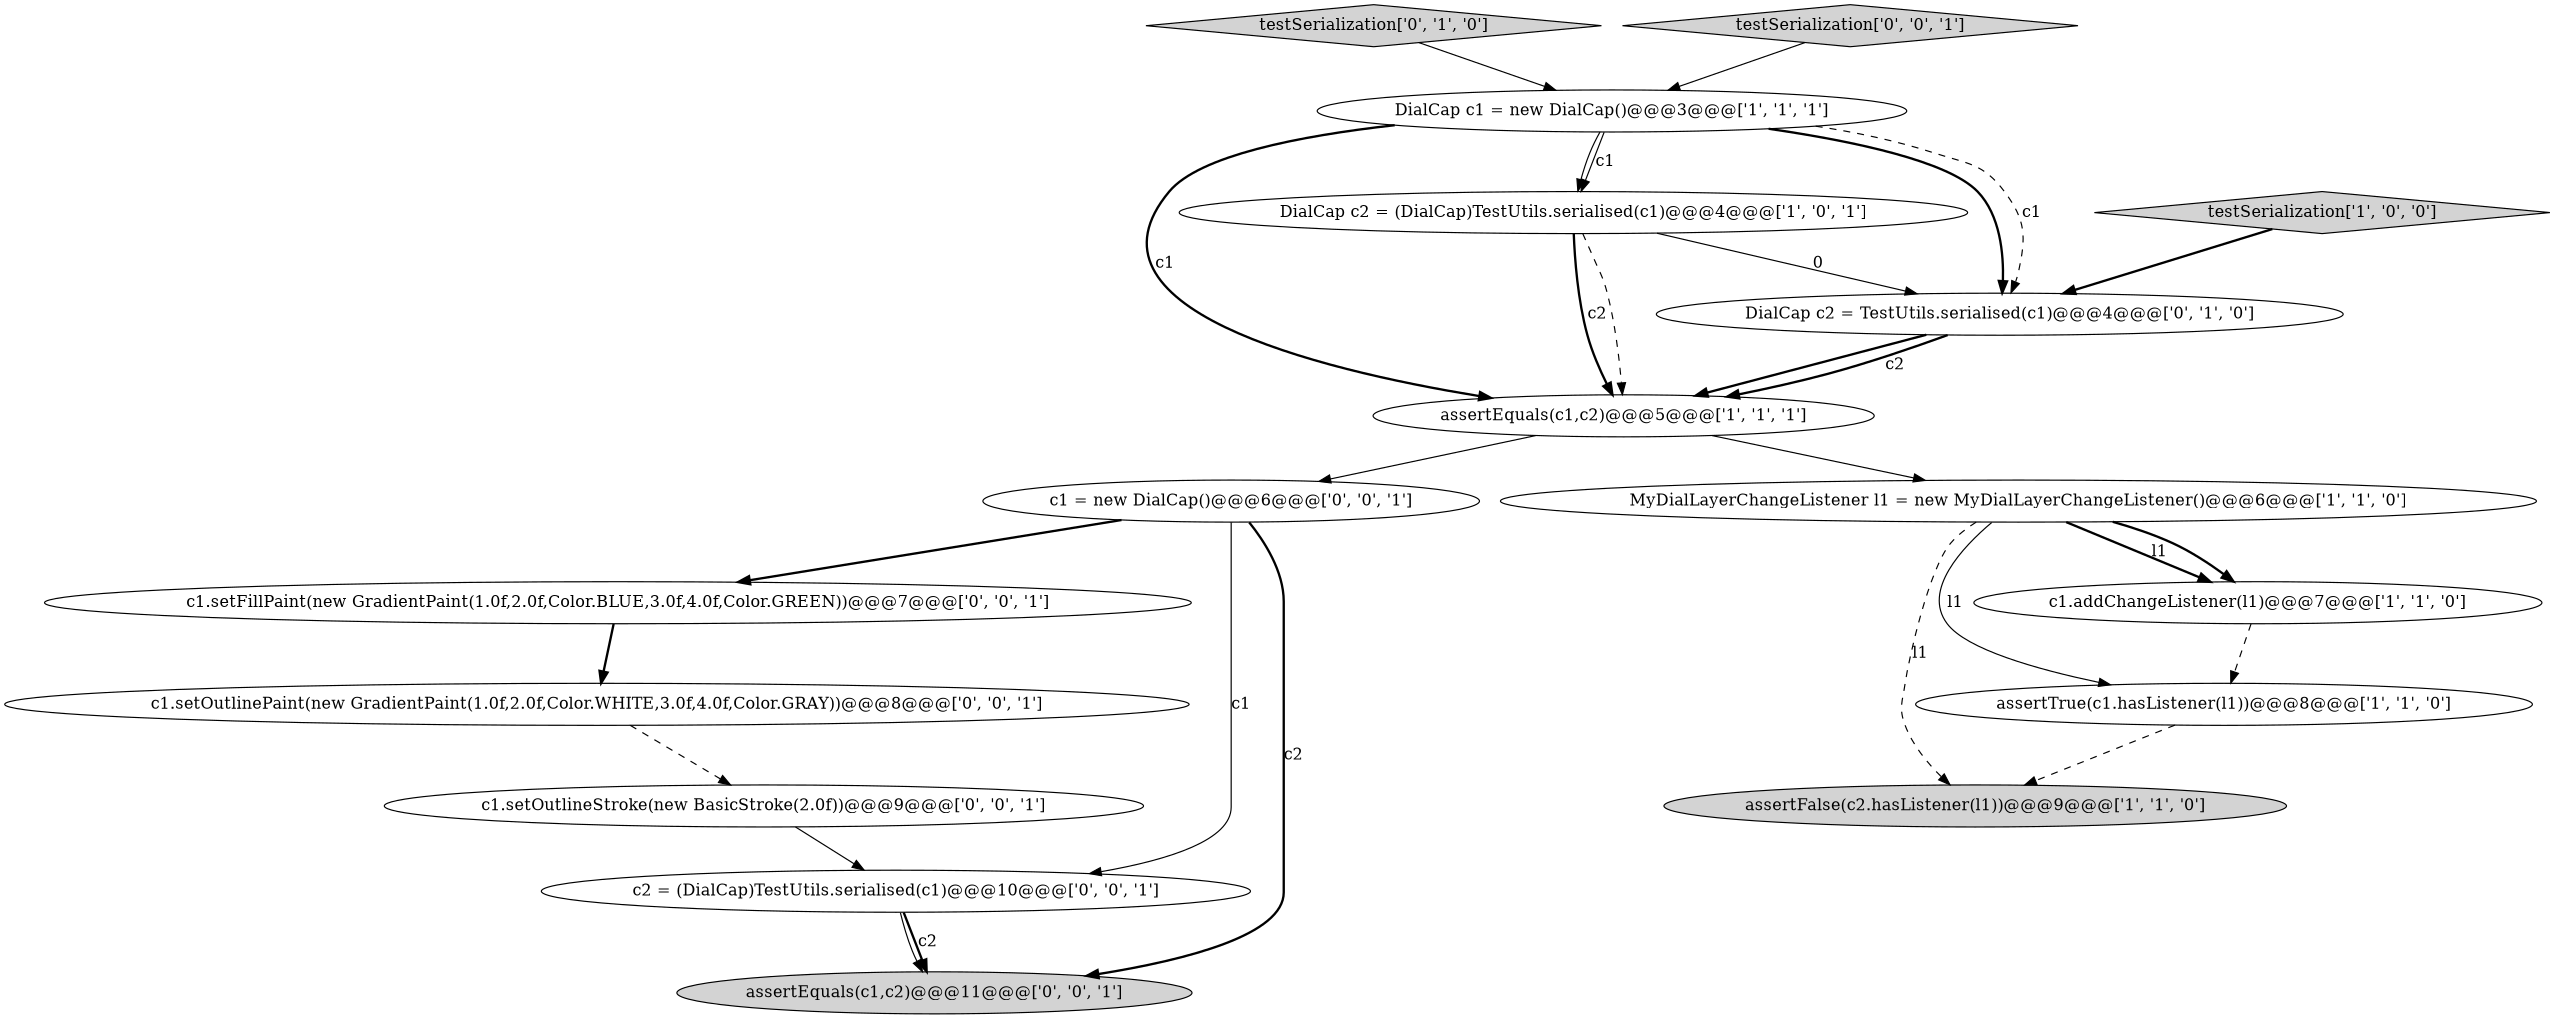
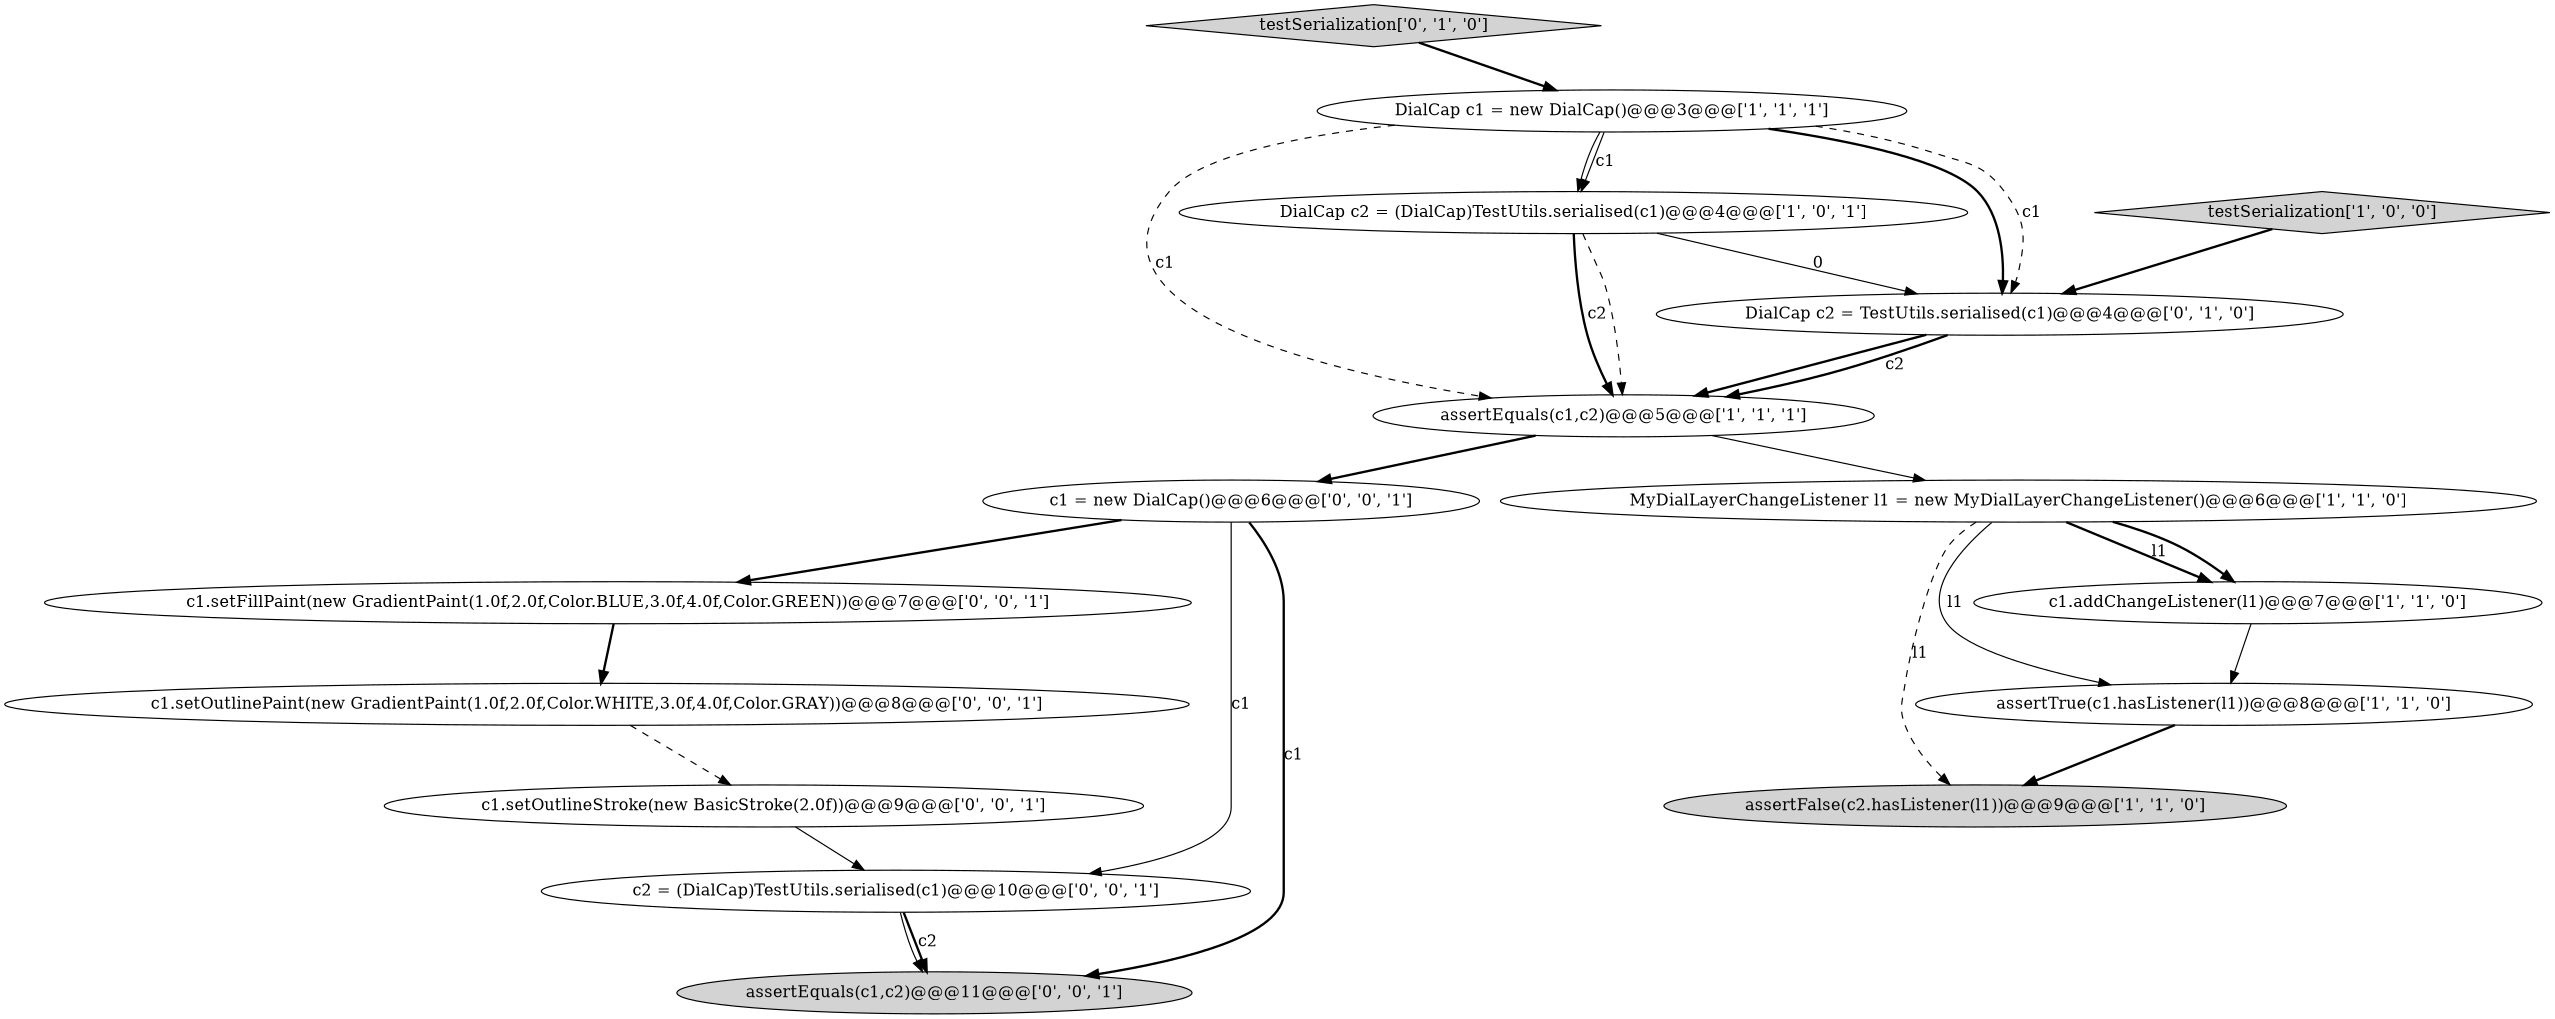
(1850, 26) -> none
(1482, 65) -> (1482, 65)
(1165, 282) -> (1165, 282)
(1433, 457) -> (1433, 457)
(2243, 648) -> (2243, 648)
(2105, 753) -> (2105, 753)
(1294, 755) -> (1294, 755)
